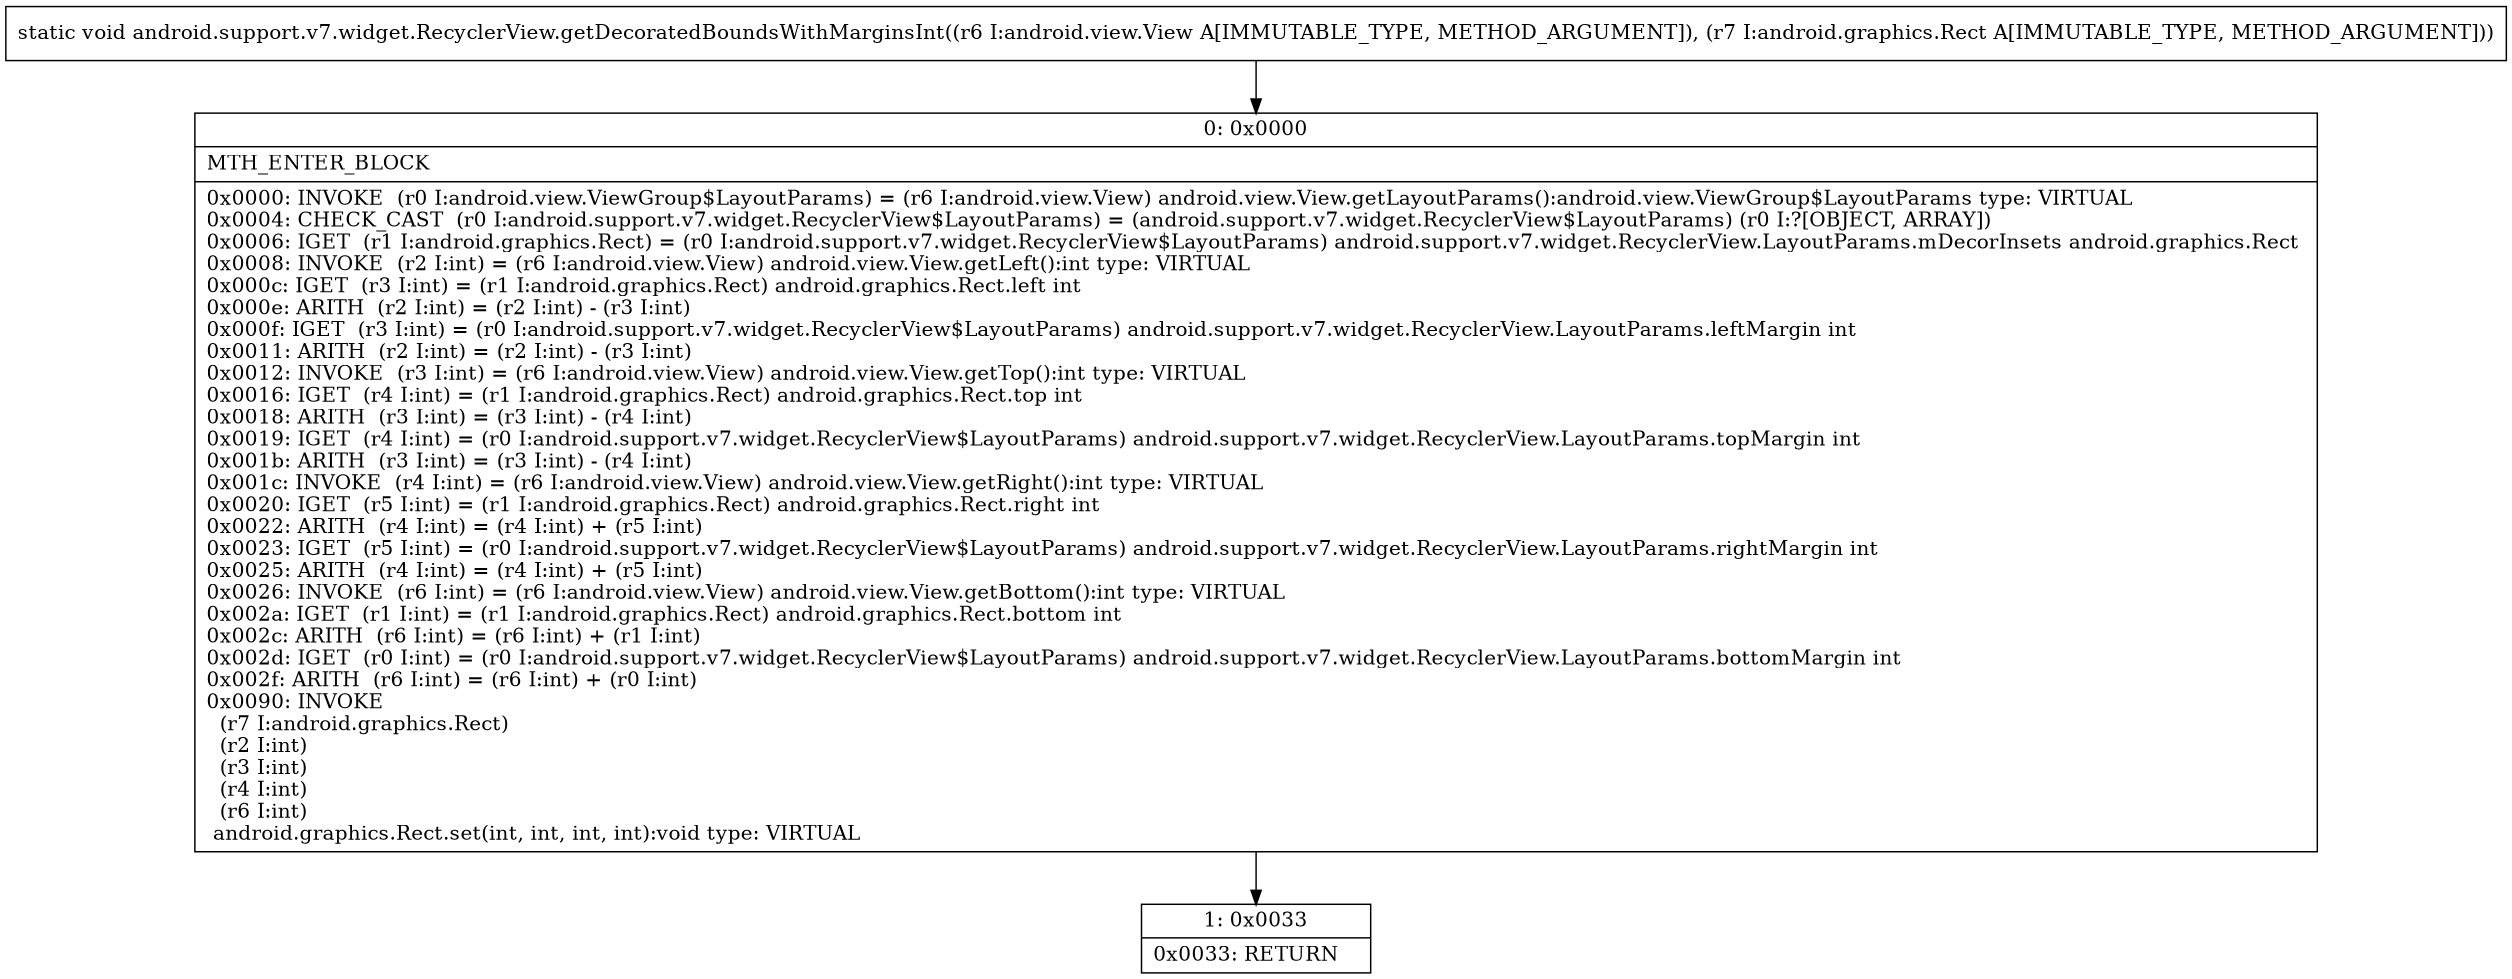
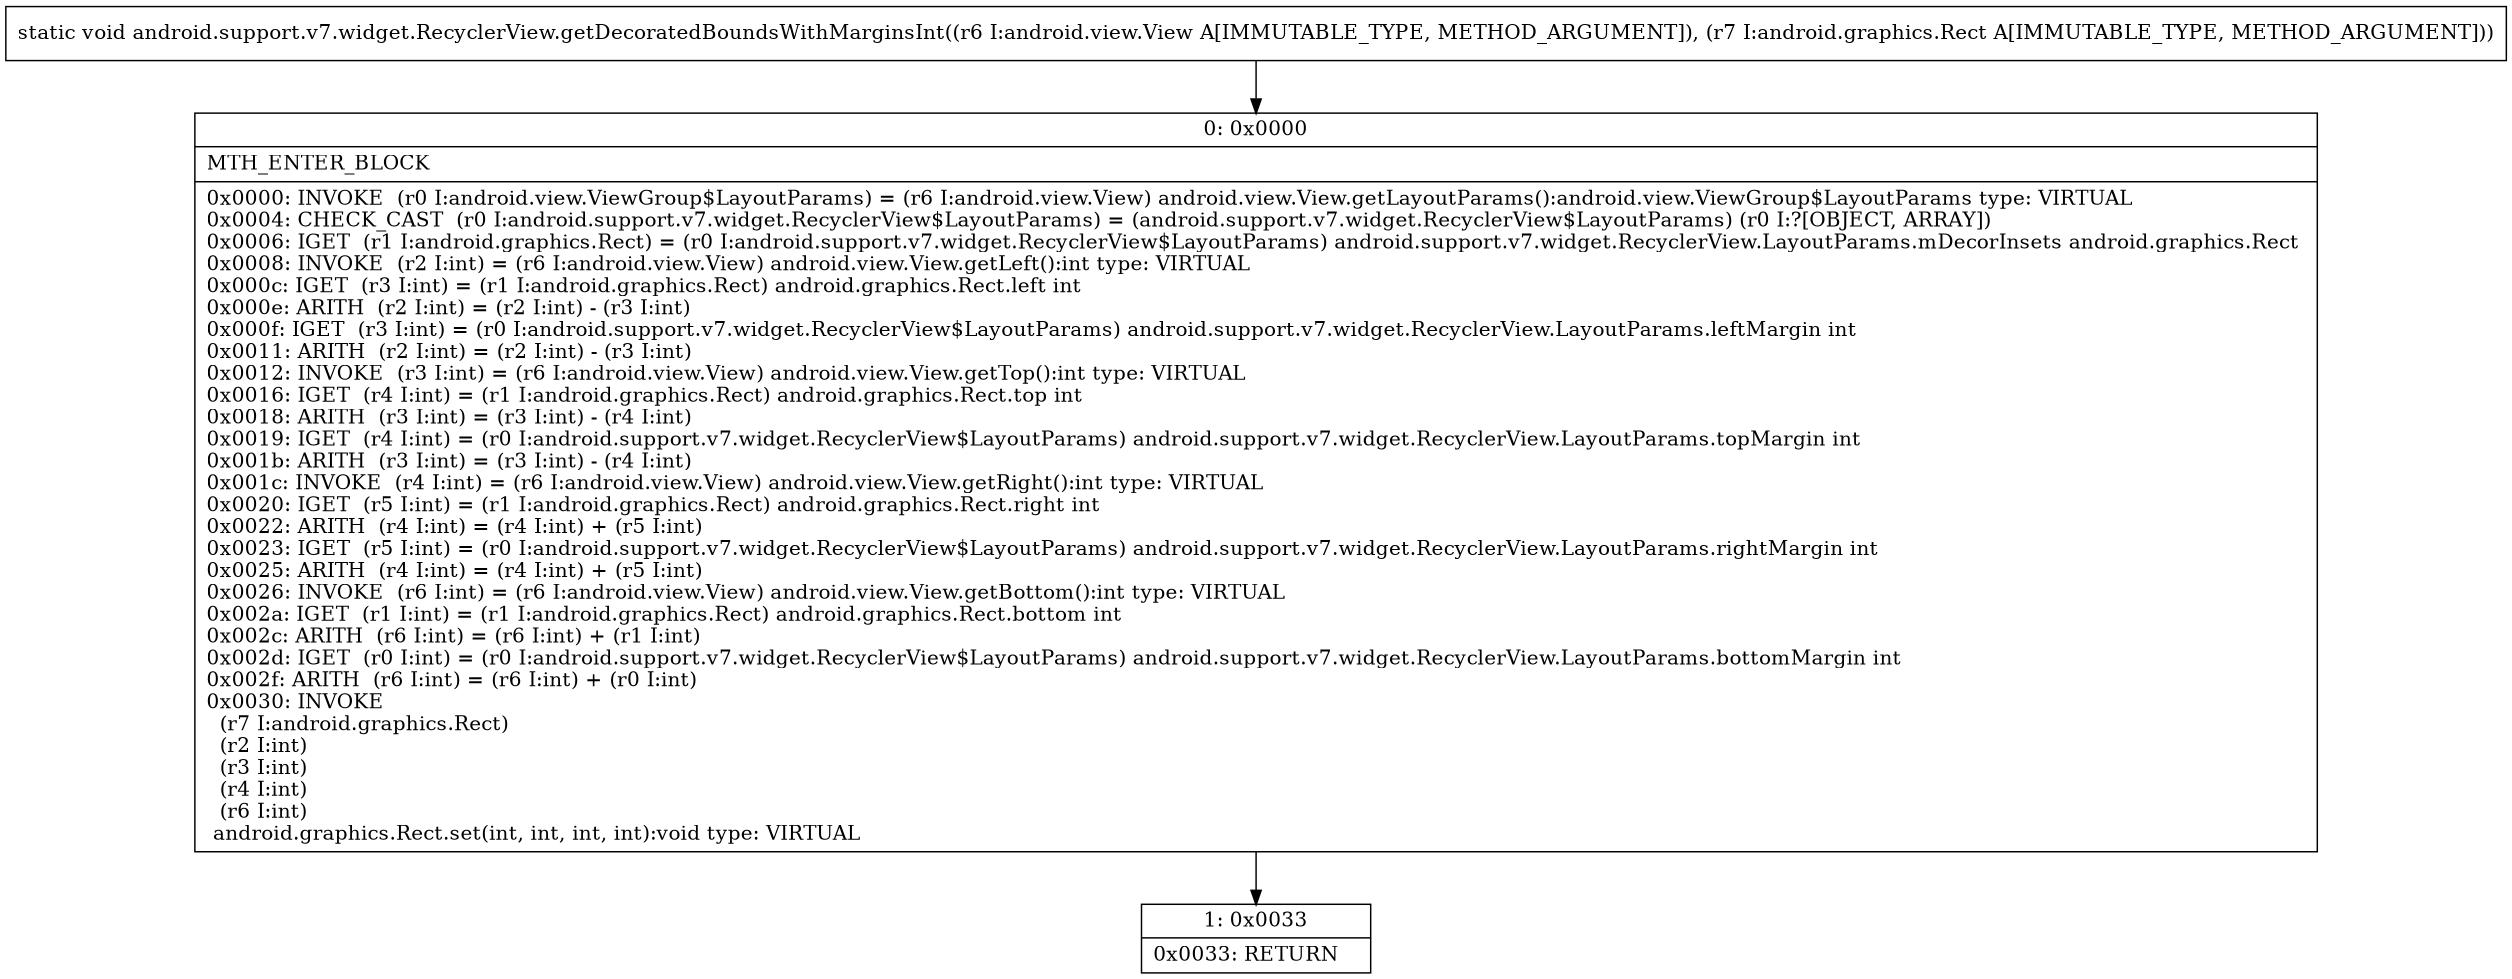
(302, 702) -> (302, 702)
